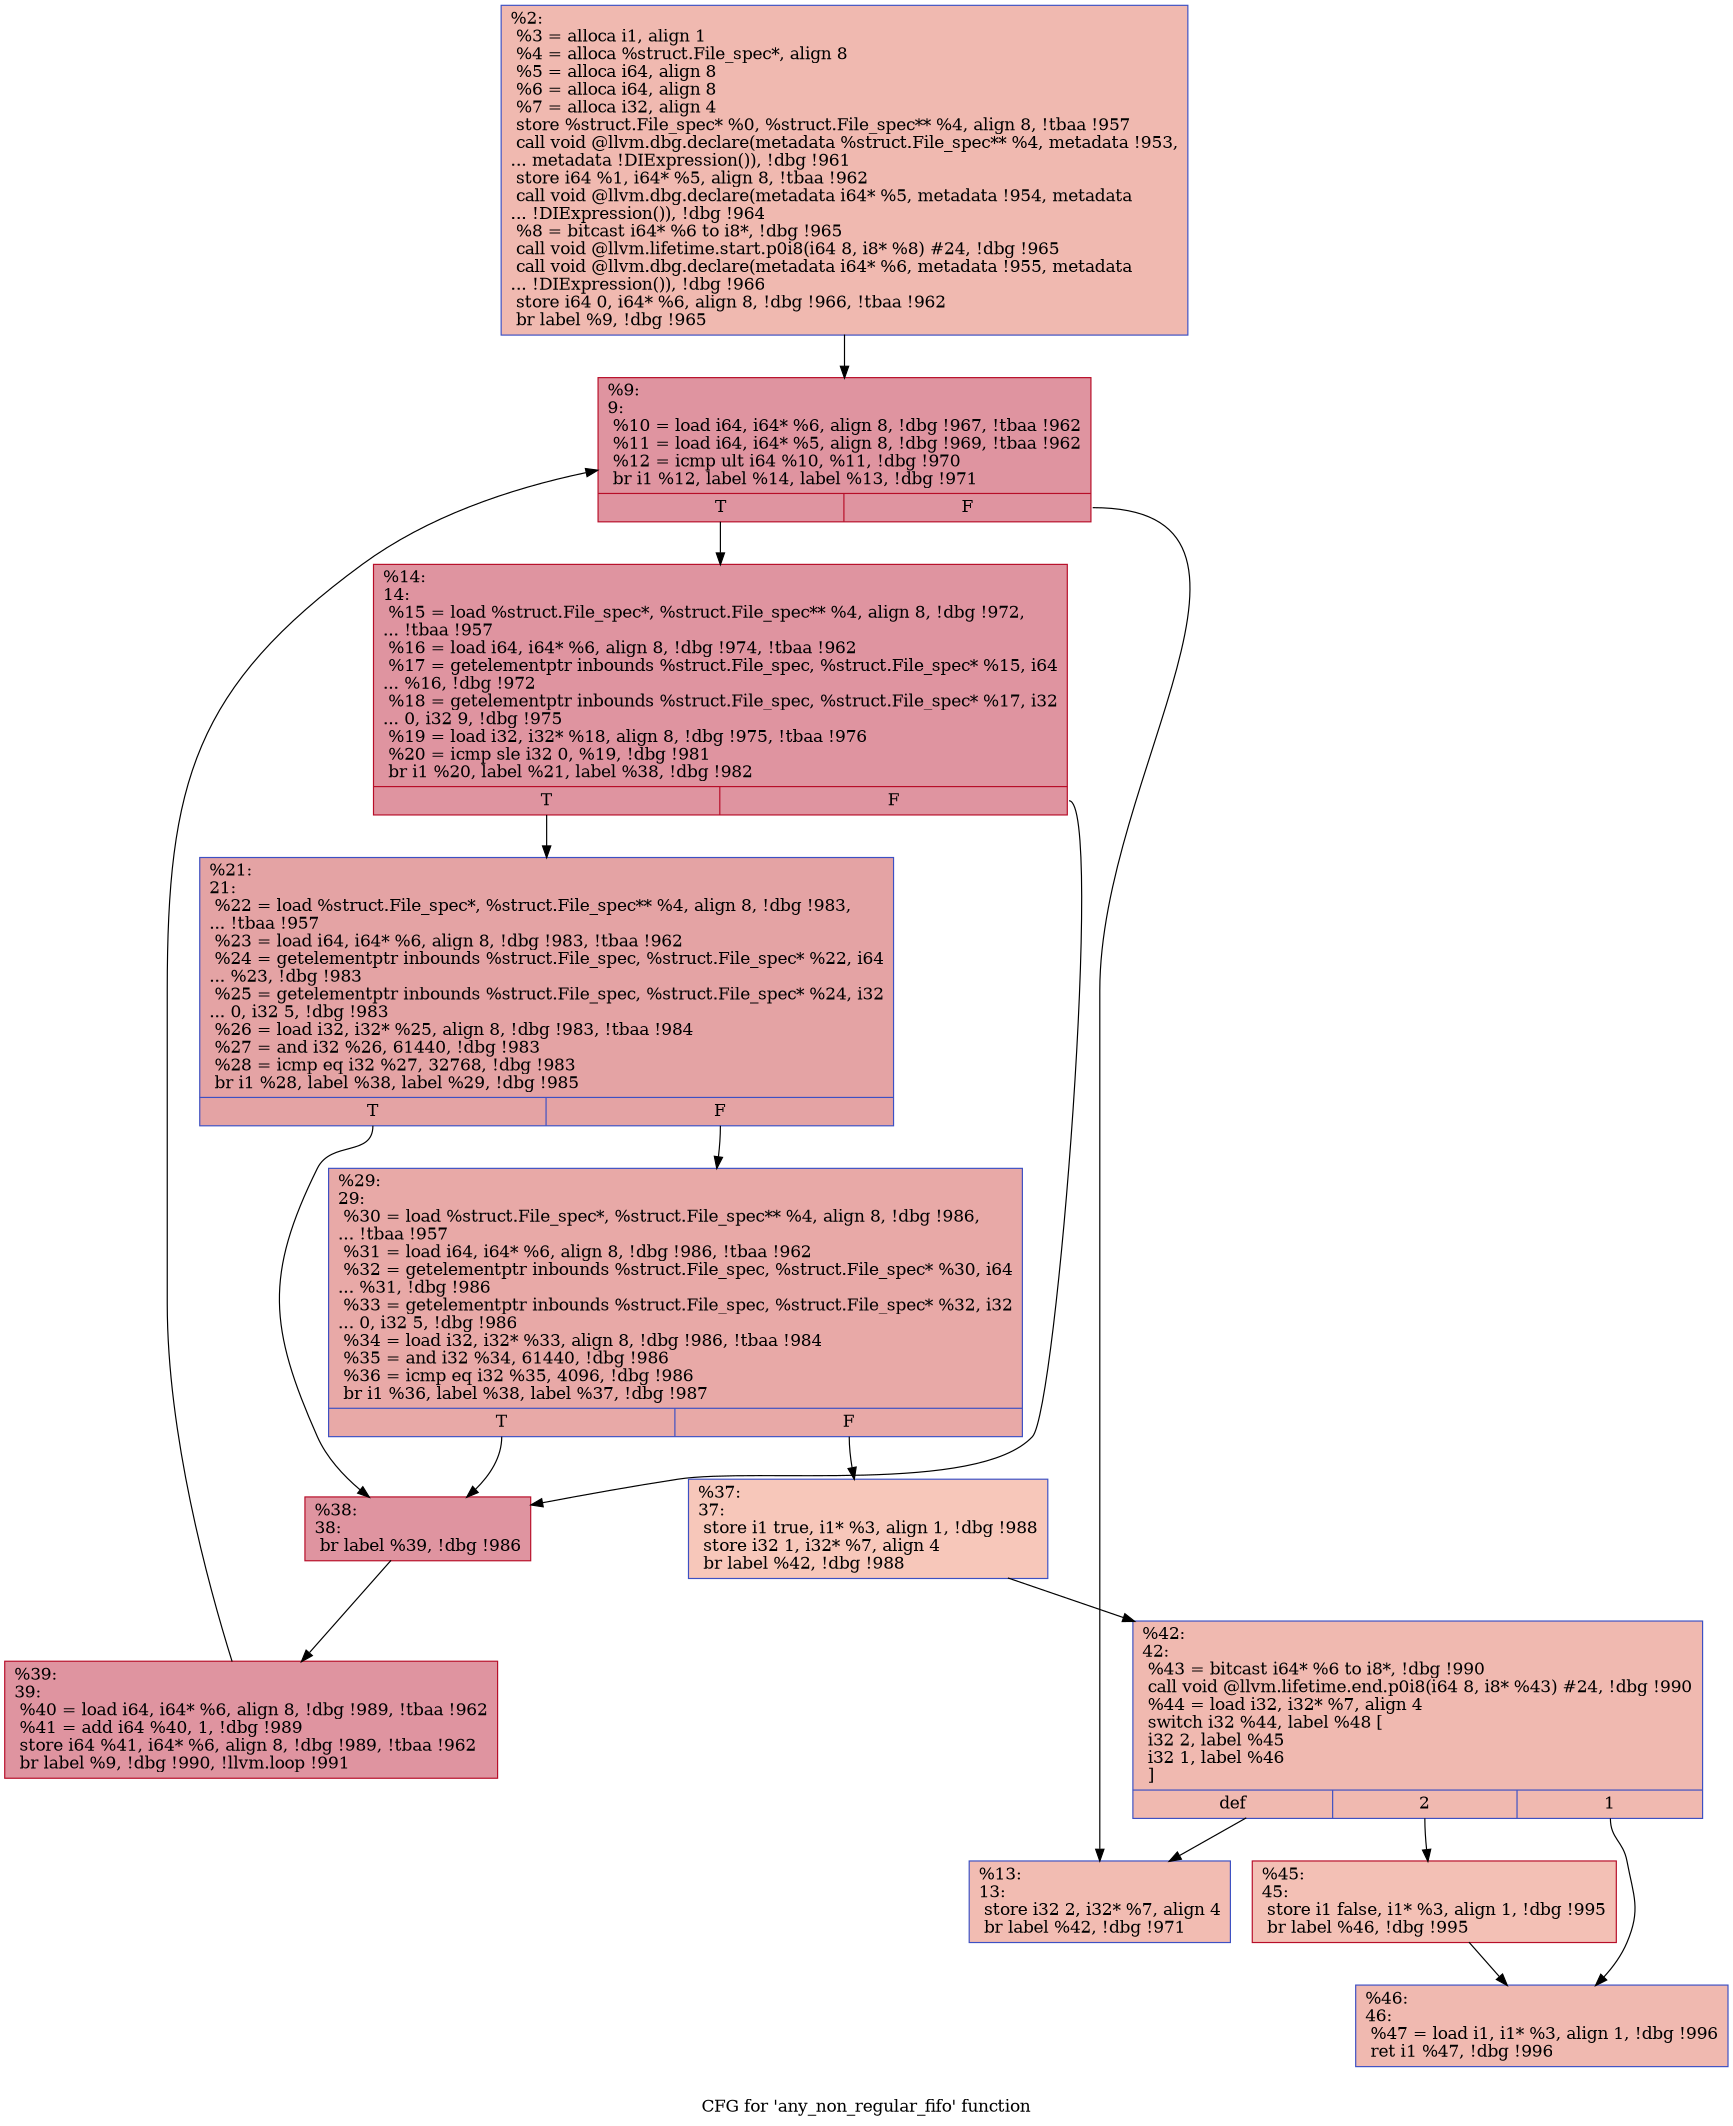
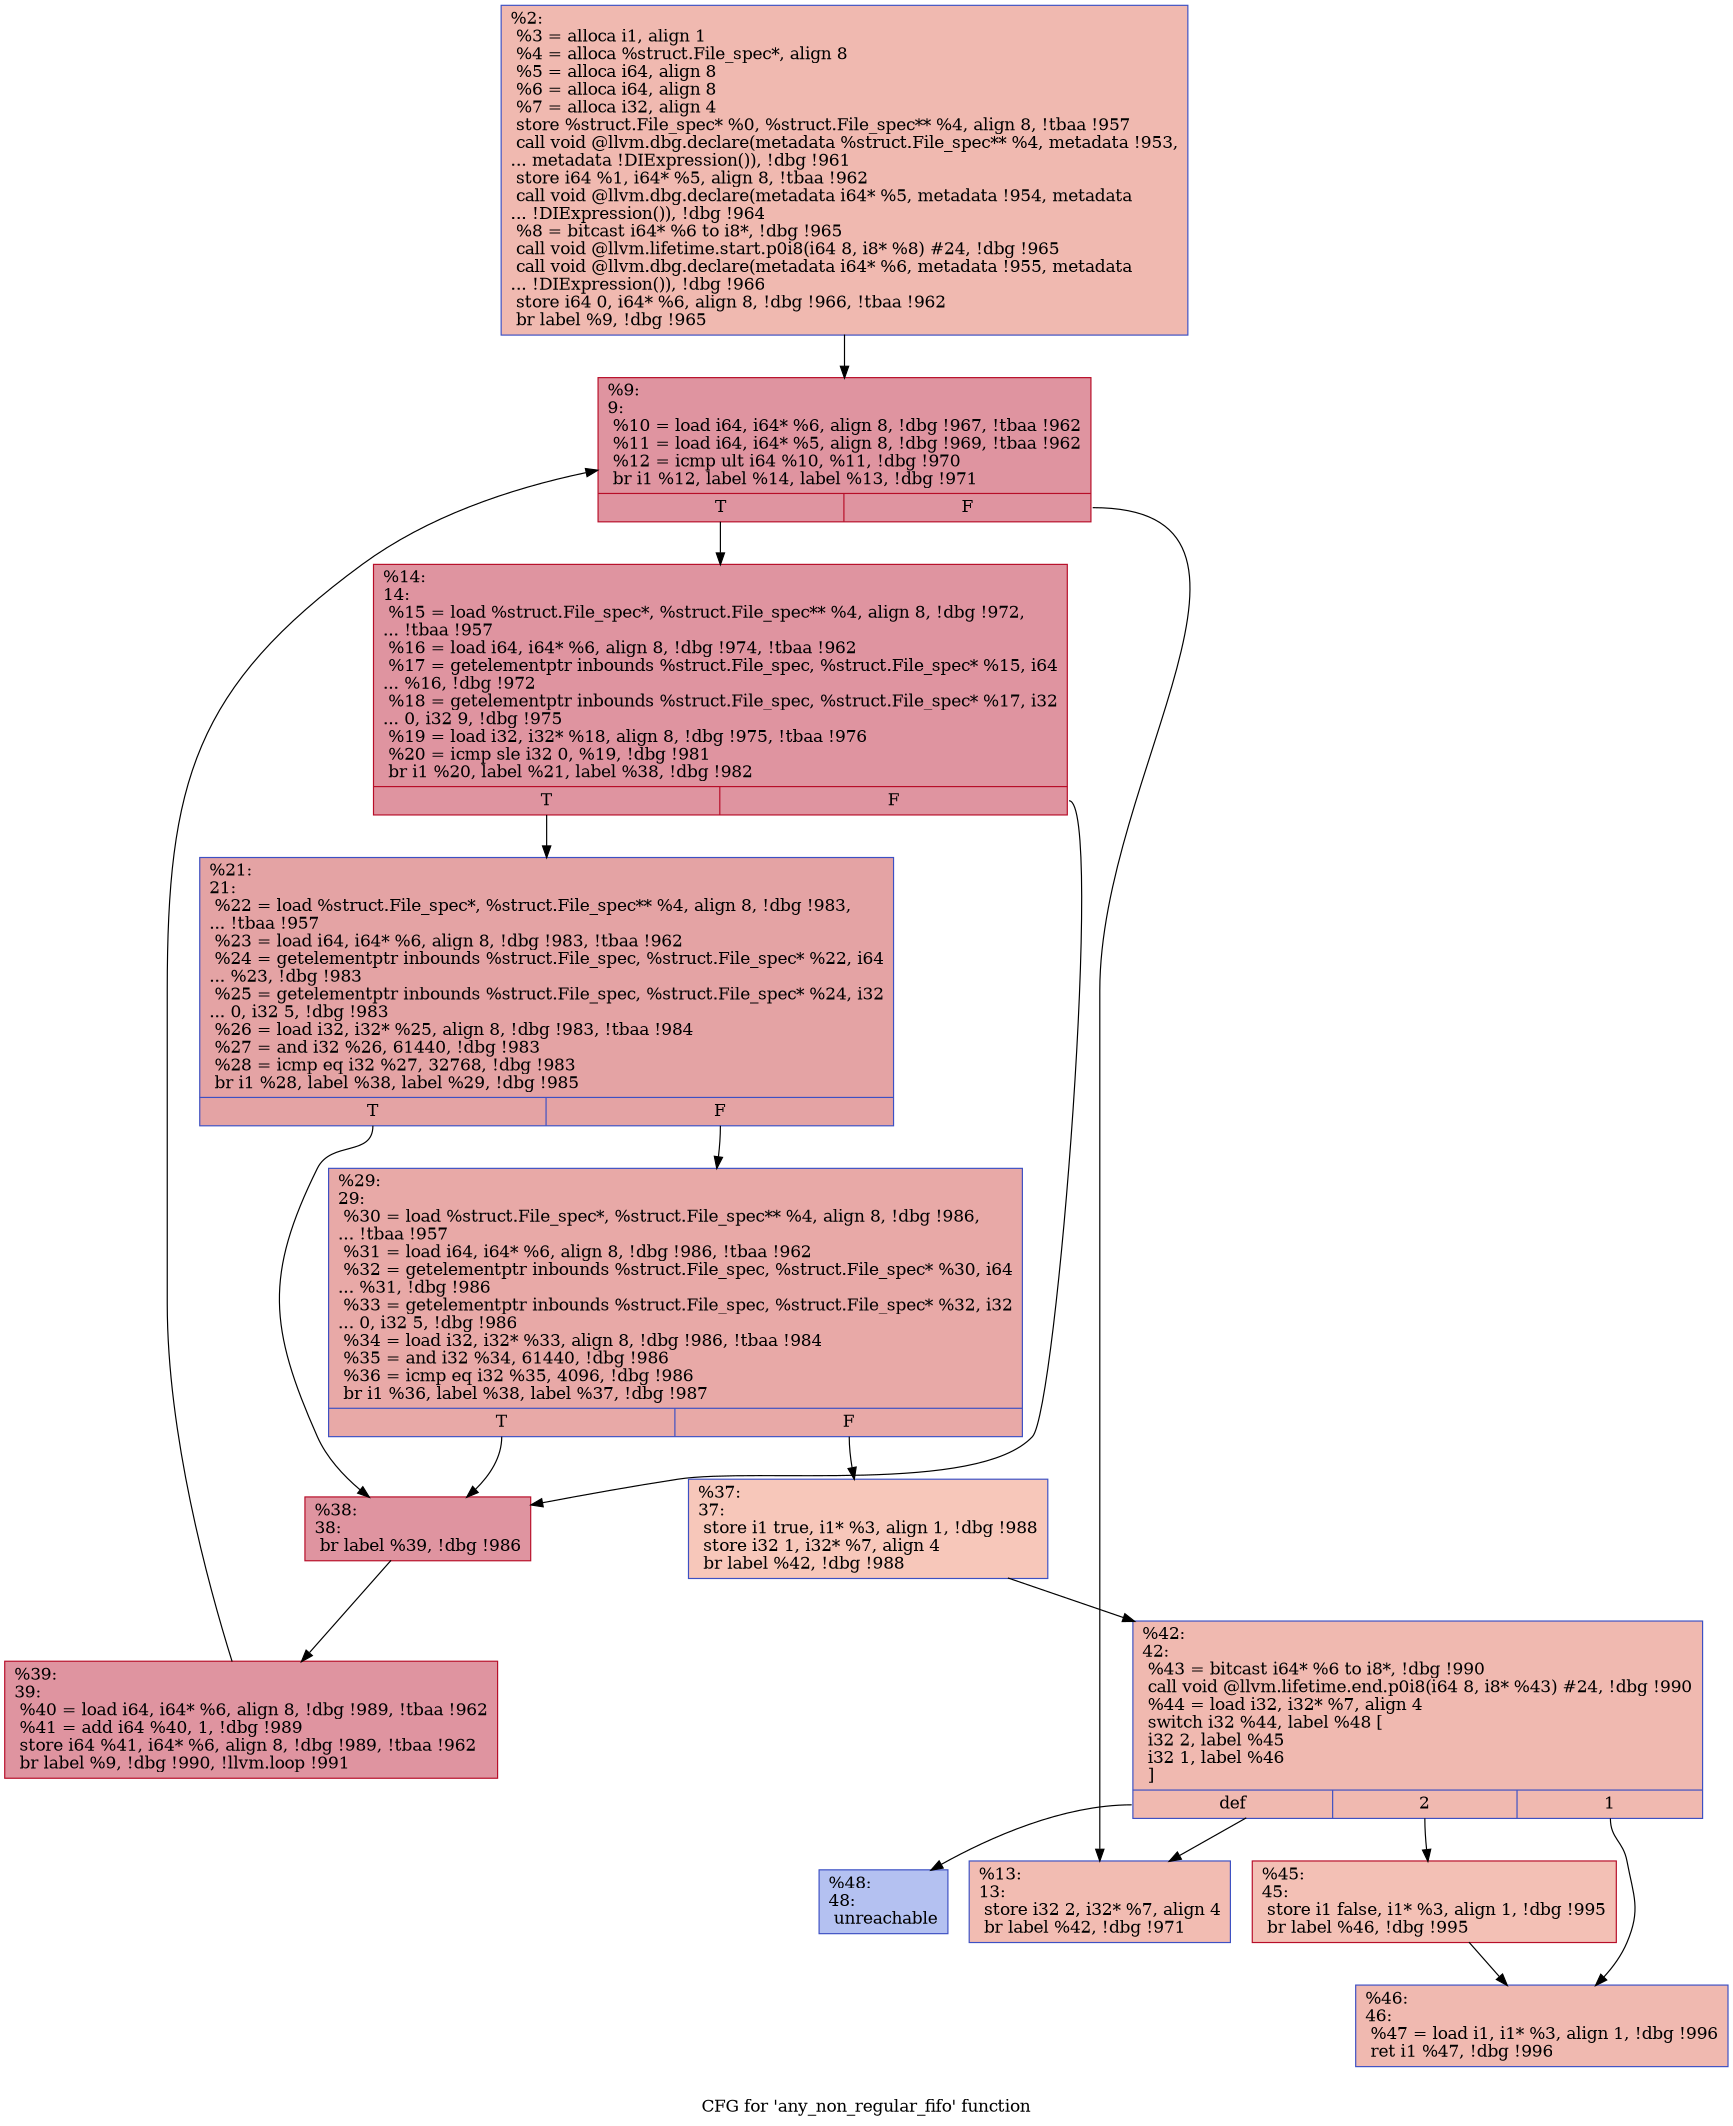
none -> (884, 1902)
